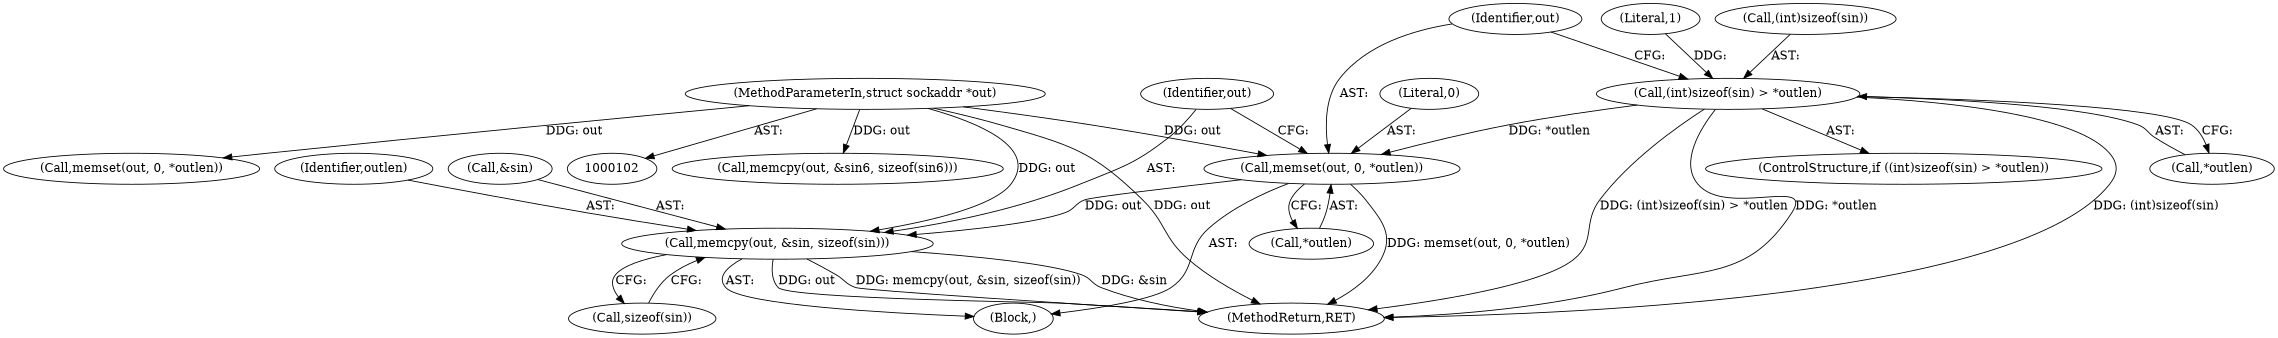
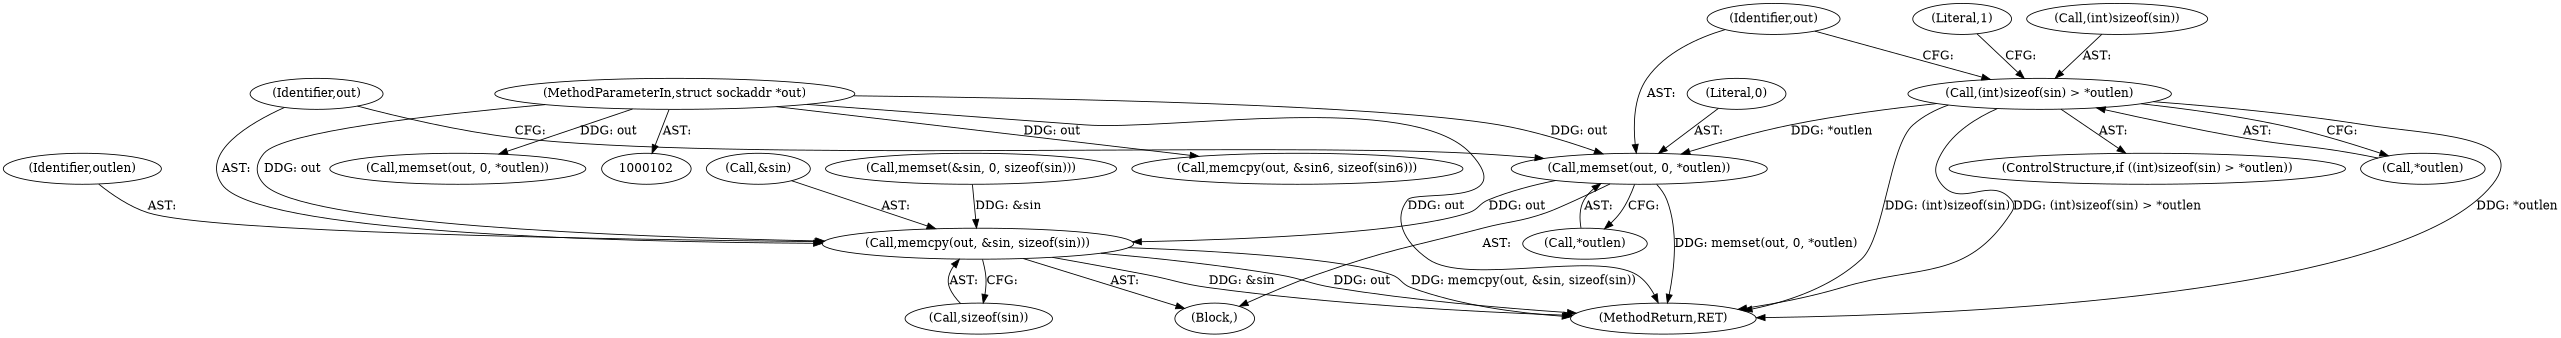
(1712, 56) -> (2023, 56)
none -> (971, 169)
(688, 281) -> (966, 281)
